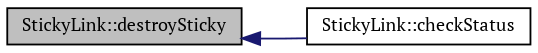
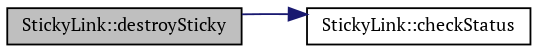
(284, 39) -> (265, 14)
